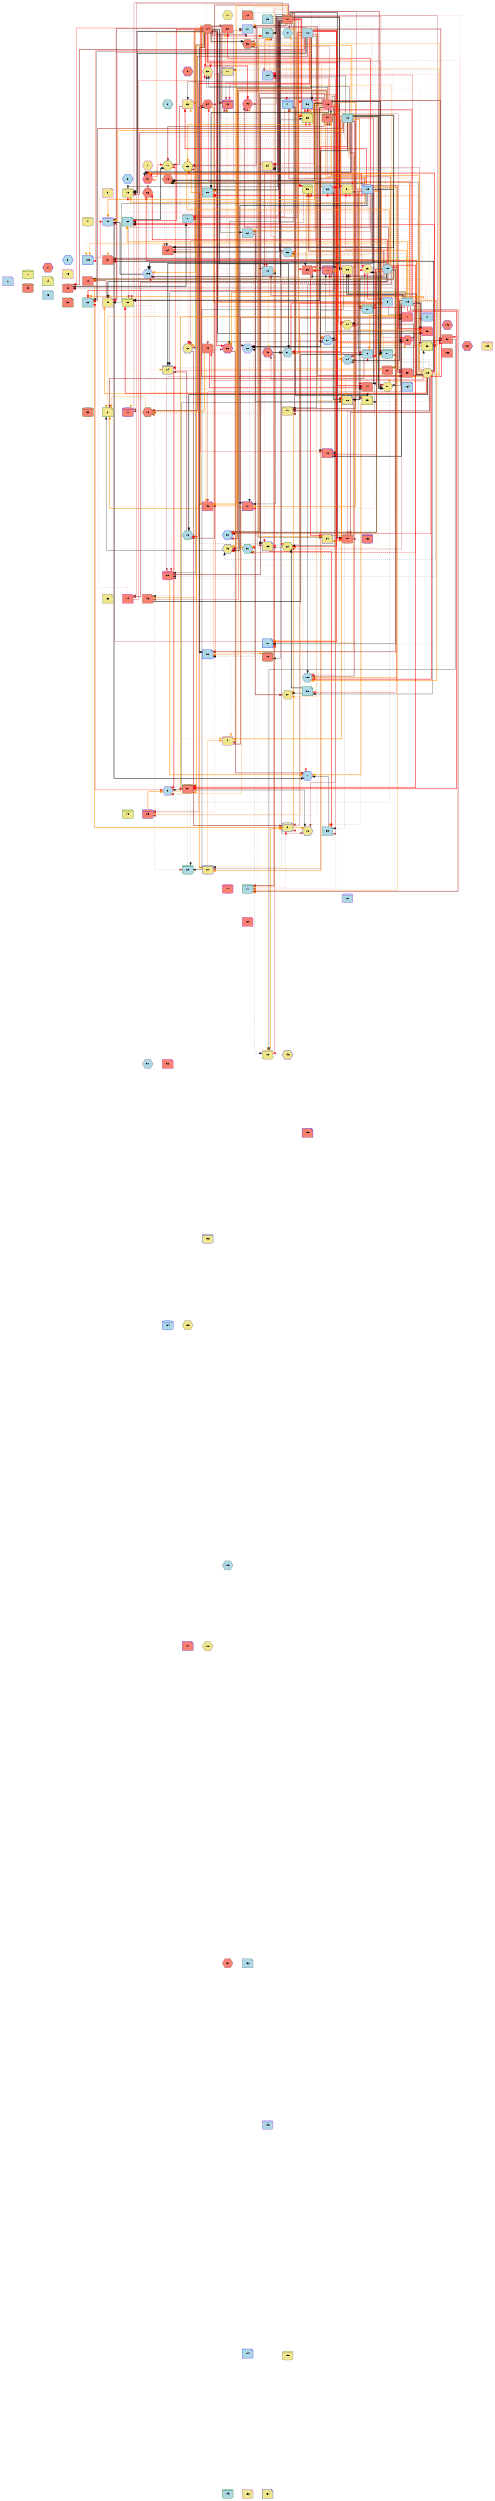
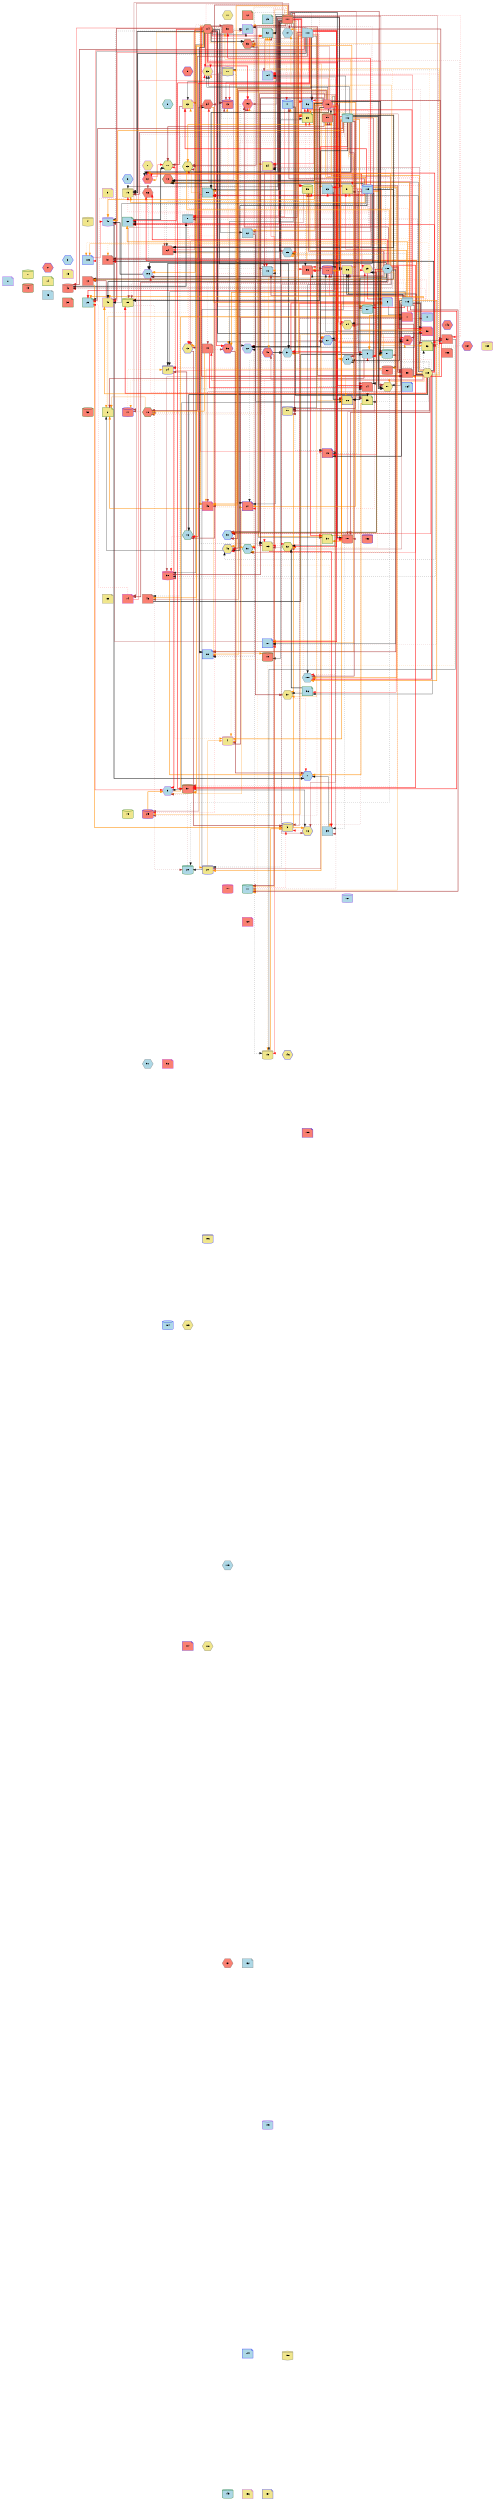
(417, 196) -> (417, 196)
(275, 296) -> none
(178, 326) -> (178, 326)
(288, 411) -> (288, 411)
(199, 515) -> (199, 515)
(327, 539) -> (327, 539)
(268, 546) -> (268, 546)
